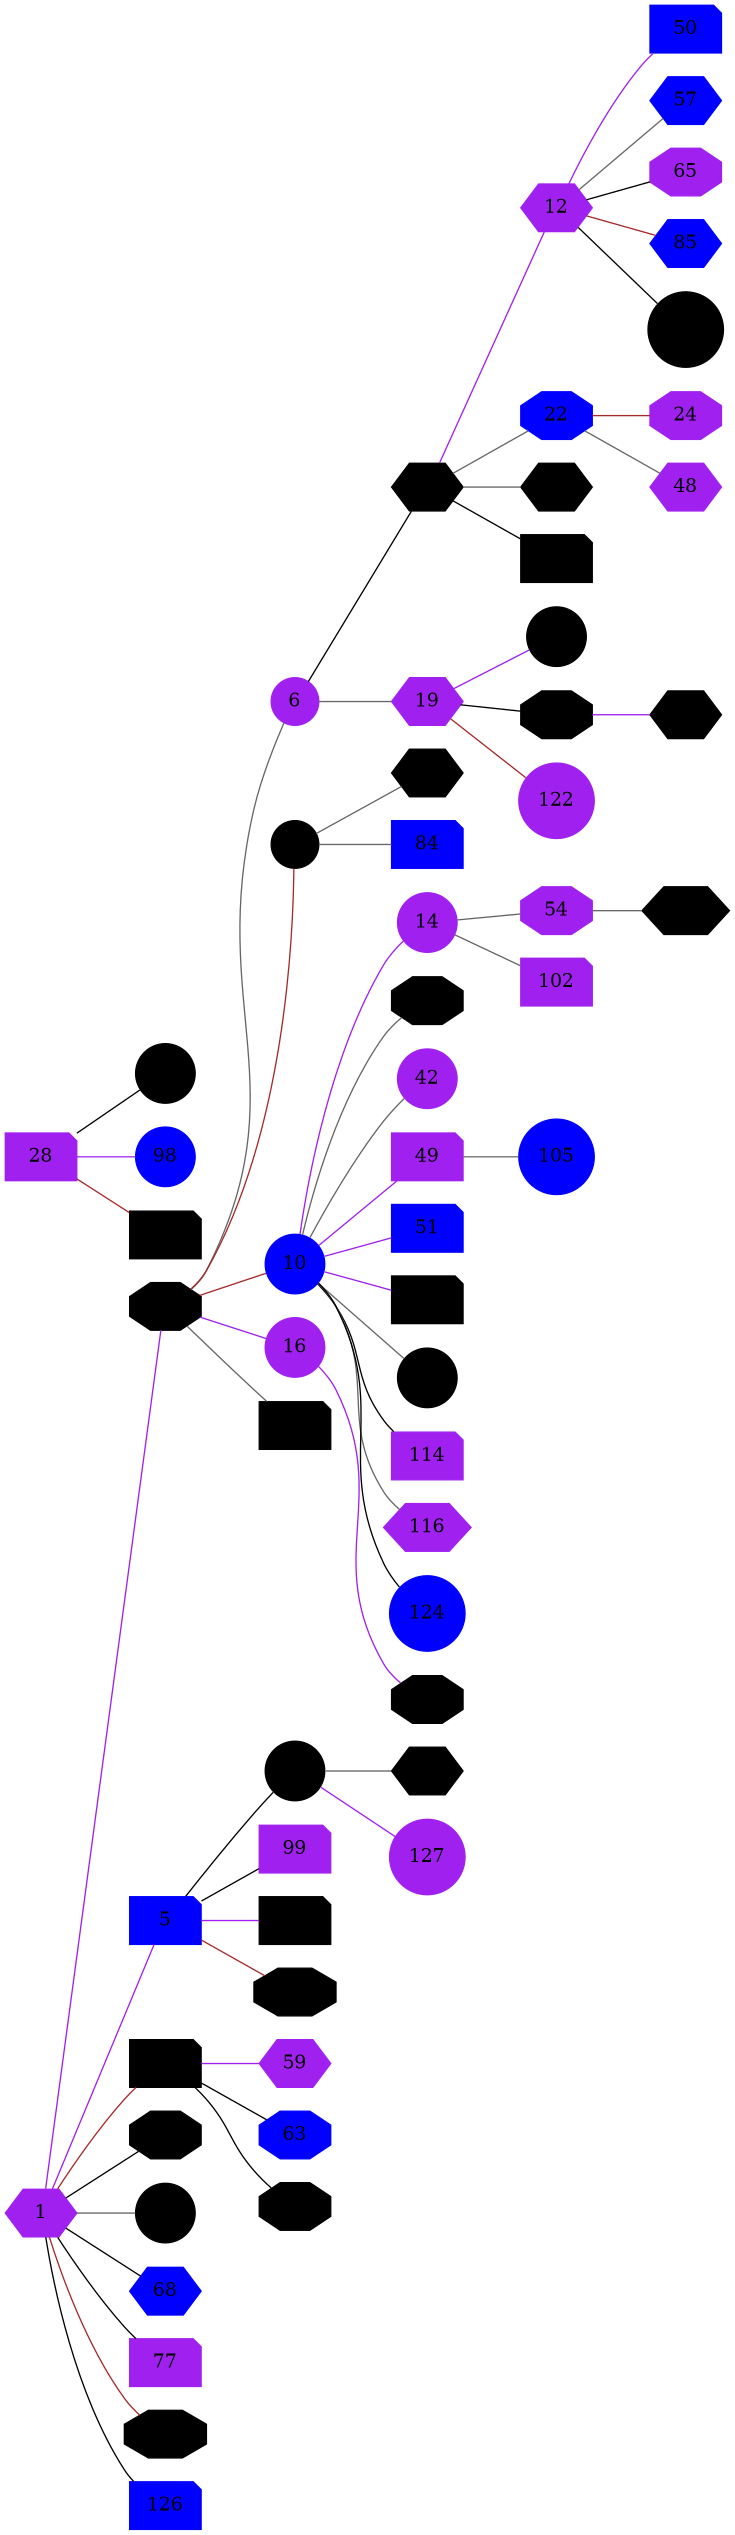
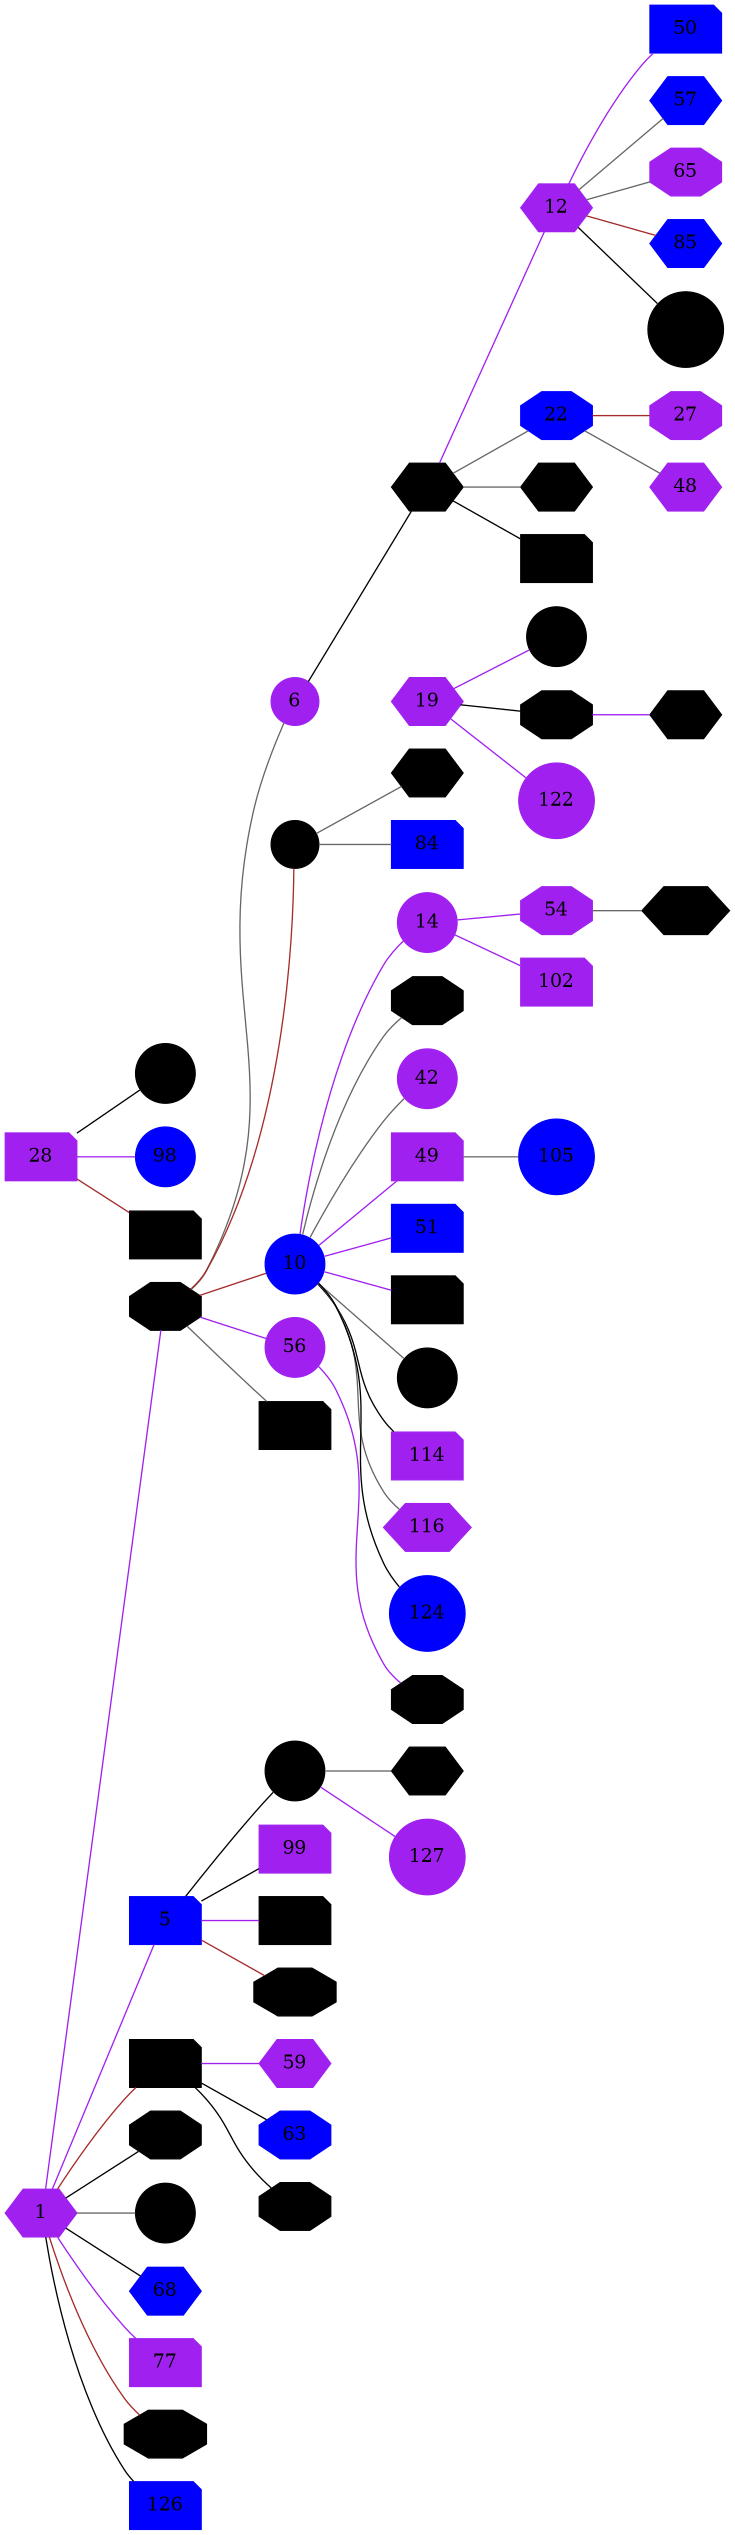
(618, 191) -> (618, 191)
(686, 416) -> (686, 416)
(355, 702) -> none
(488, 748) -> (488, 748)
(489, 917) -> (489, 917)
(488, 950) -> (488, 950)
(295, 1347) -> (295, 1347)
(94, 2290) -> (94, 2290)
